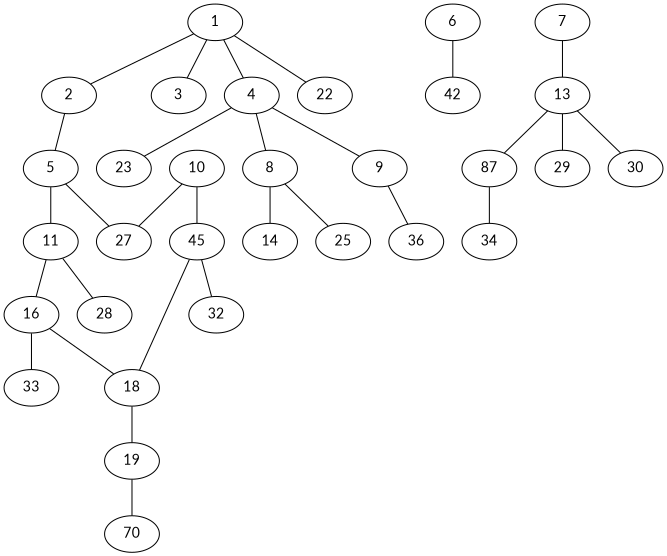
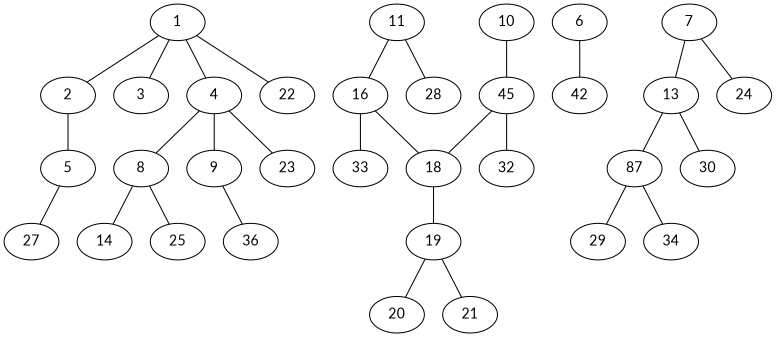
none -> (744, 95)
(562, 132) -> (616, 205)
(51, 205) -> none
(161, 205) -> none
none -> (470, 315)
(132, 534) -> (397, 315)
